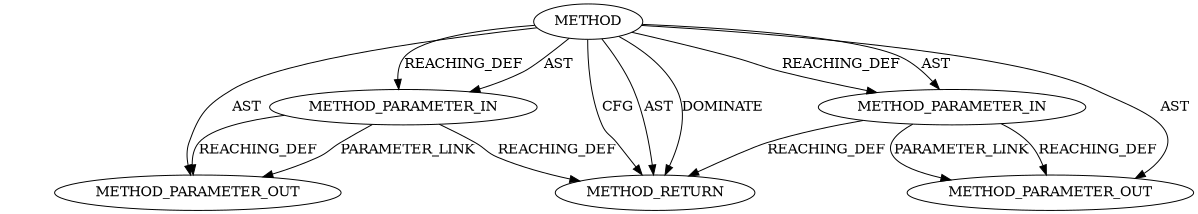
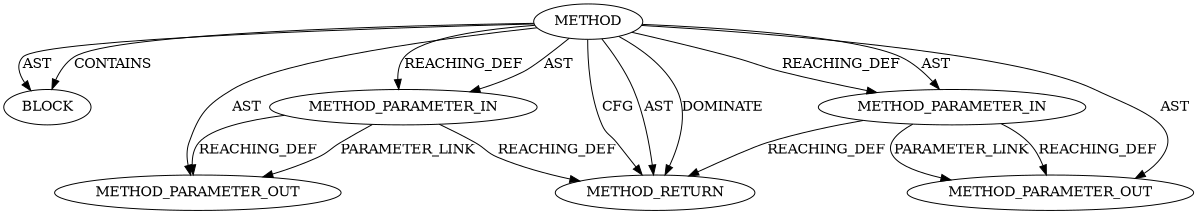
none -> (47, 107)
